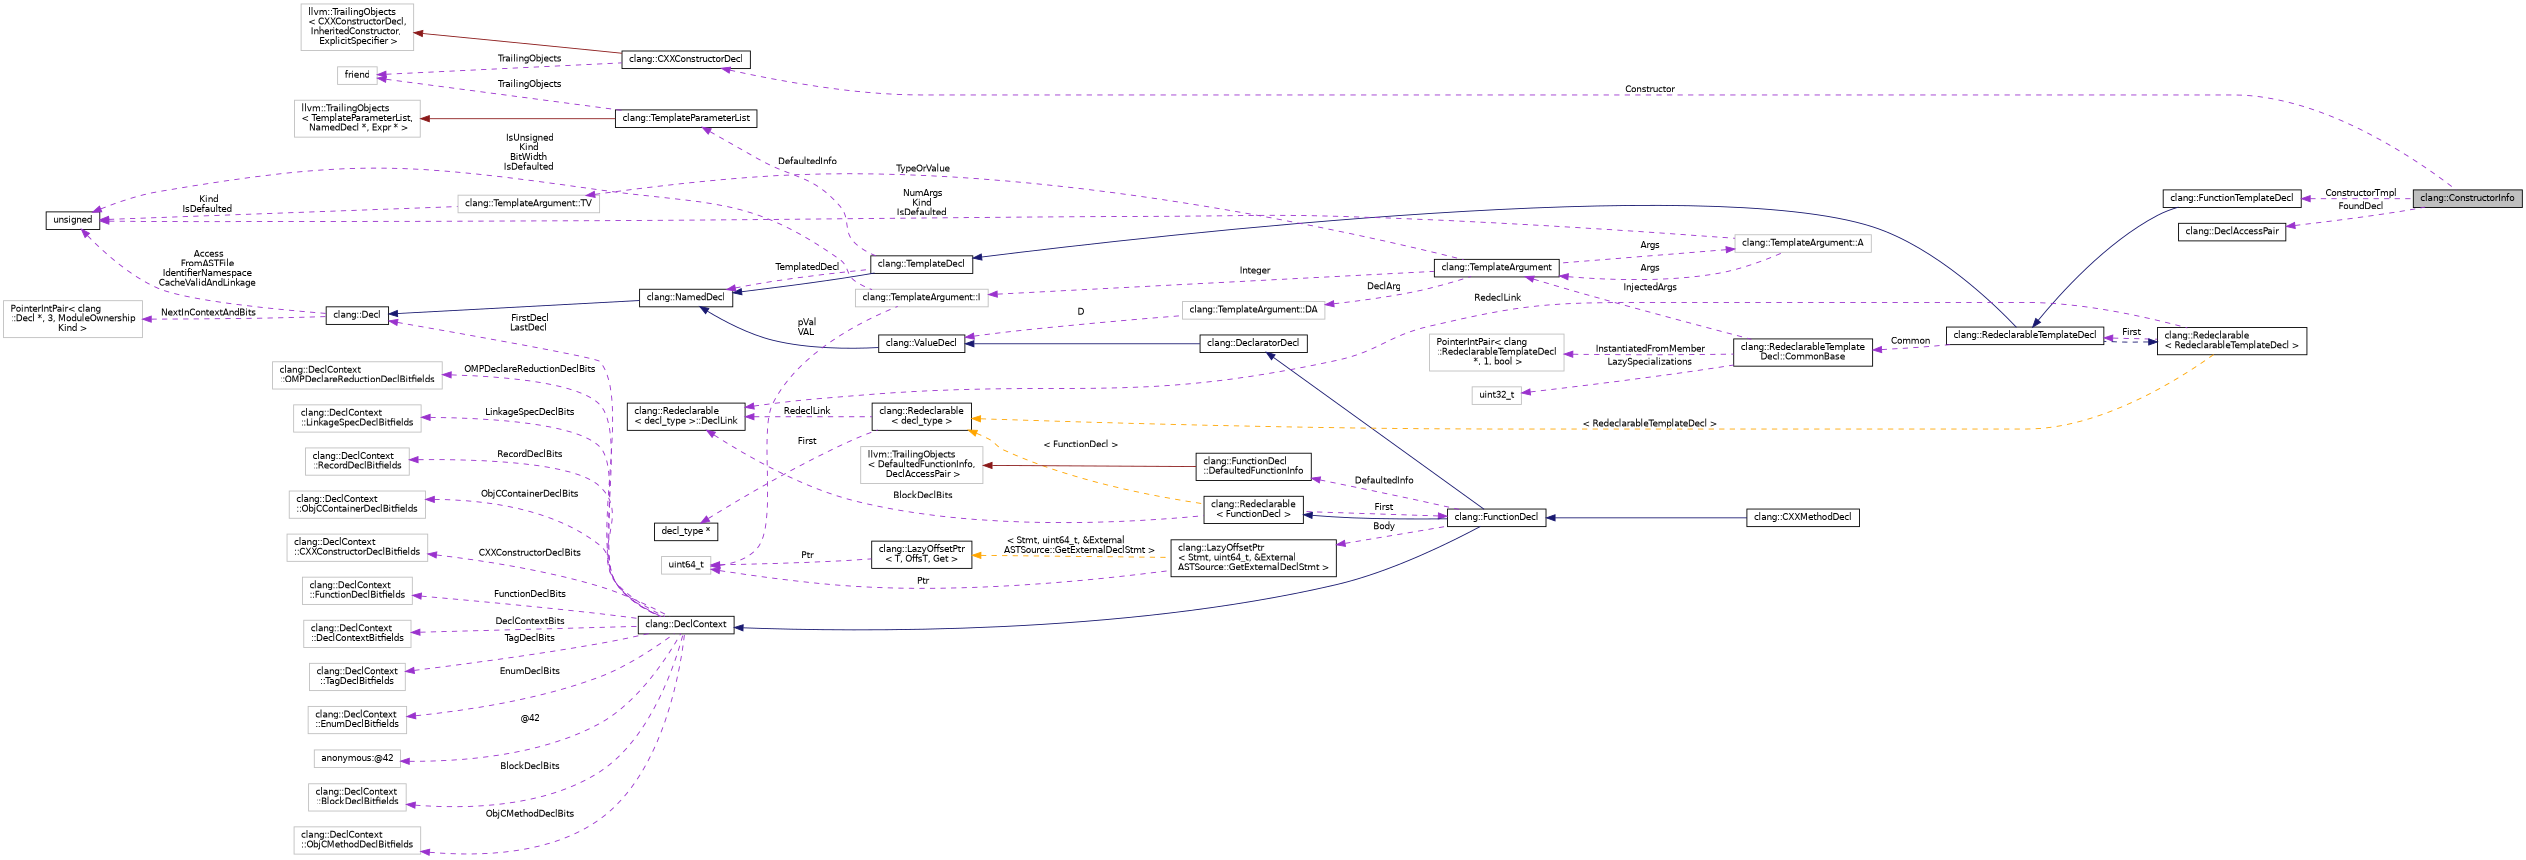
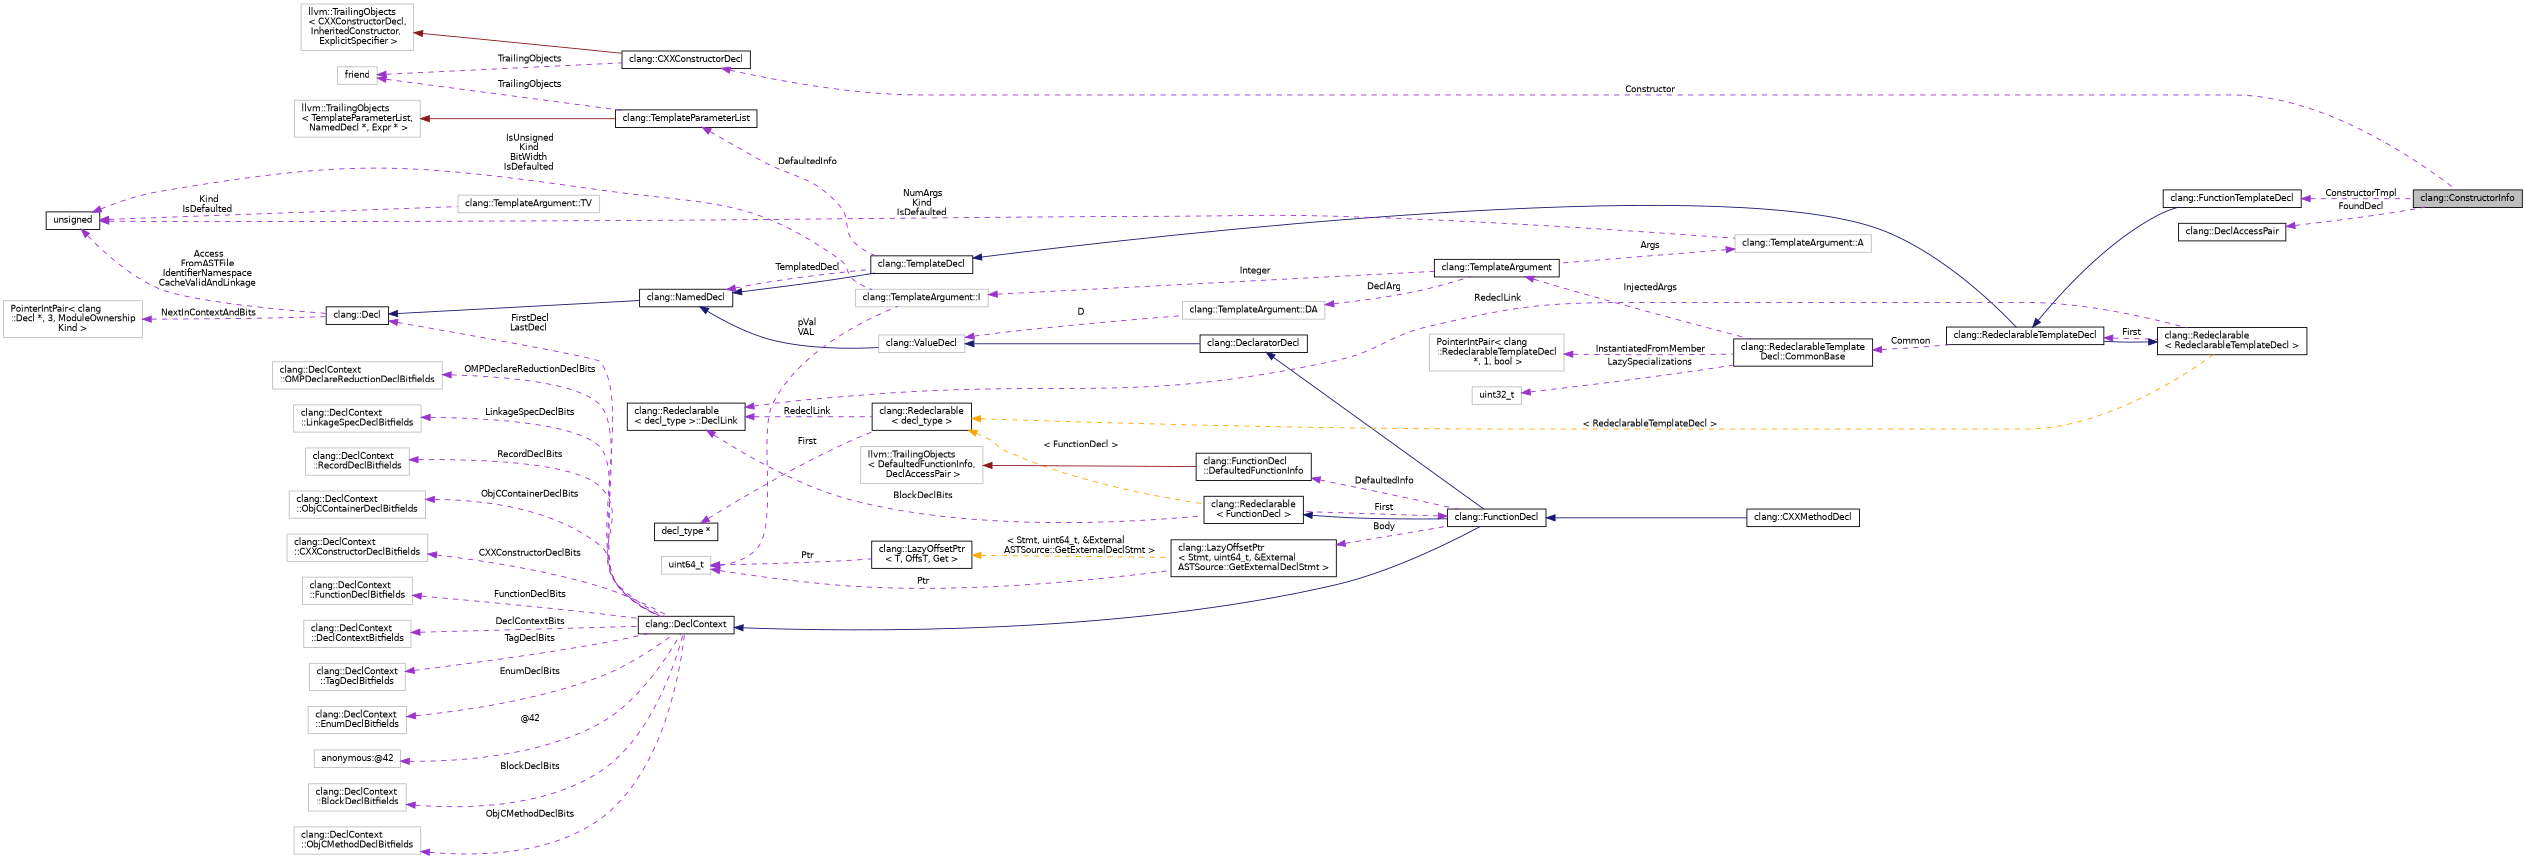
(1032, 184) -> none
(1678, 278) -> none
(2126, 342) -> (2126, 342)
(922, 344) -> (922, 344)
